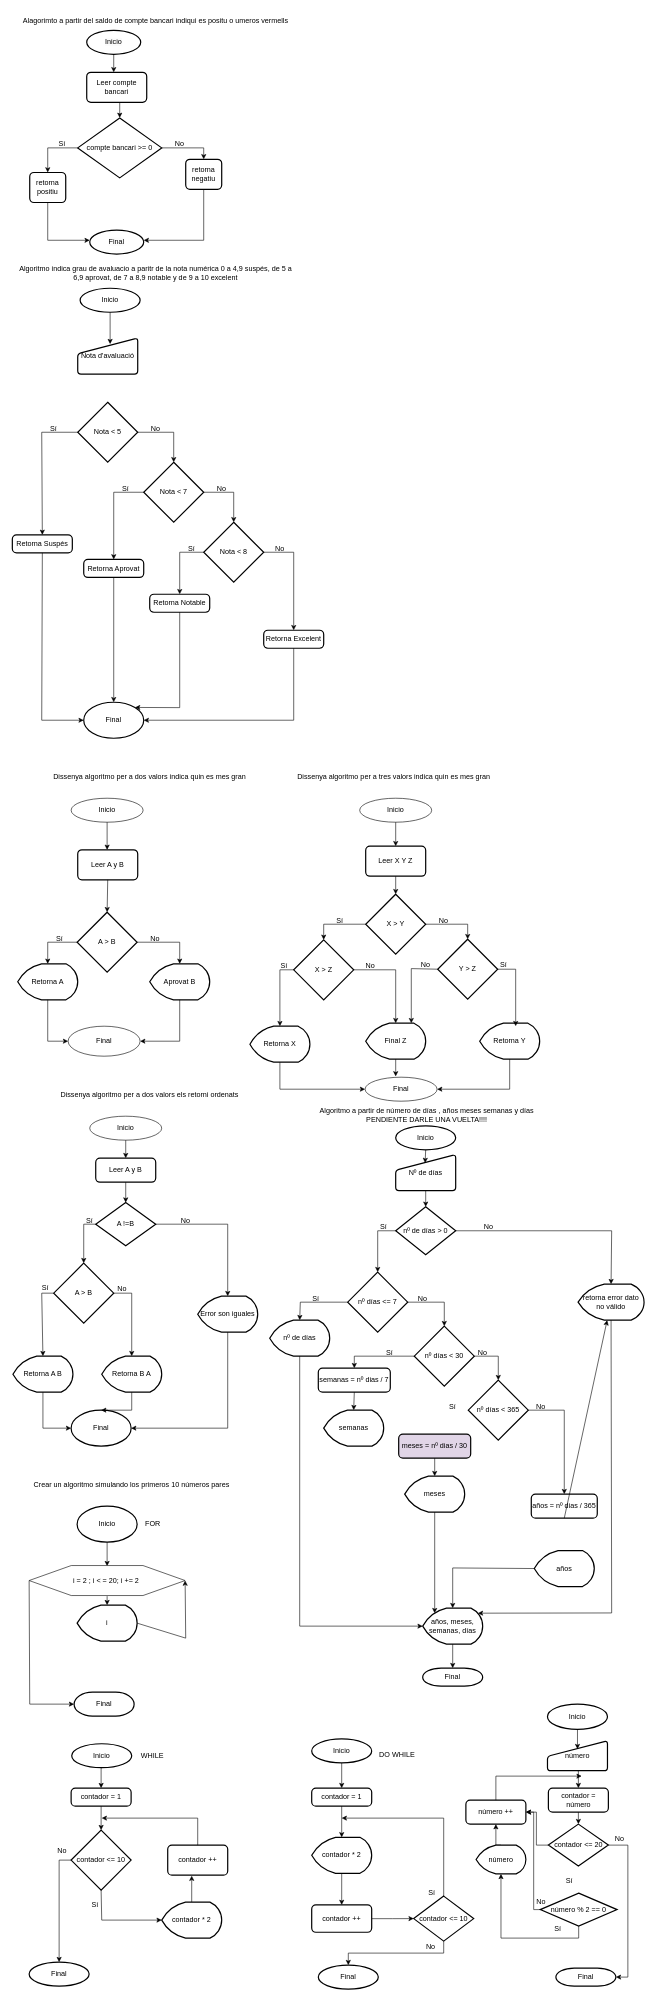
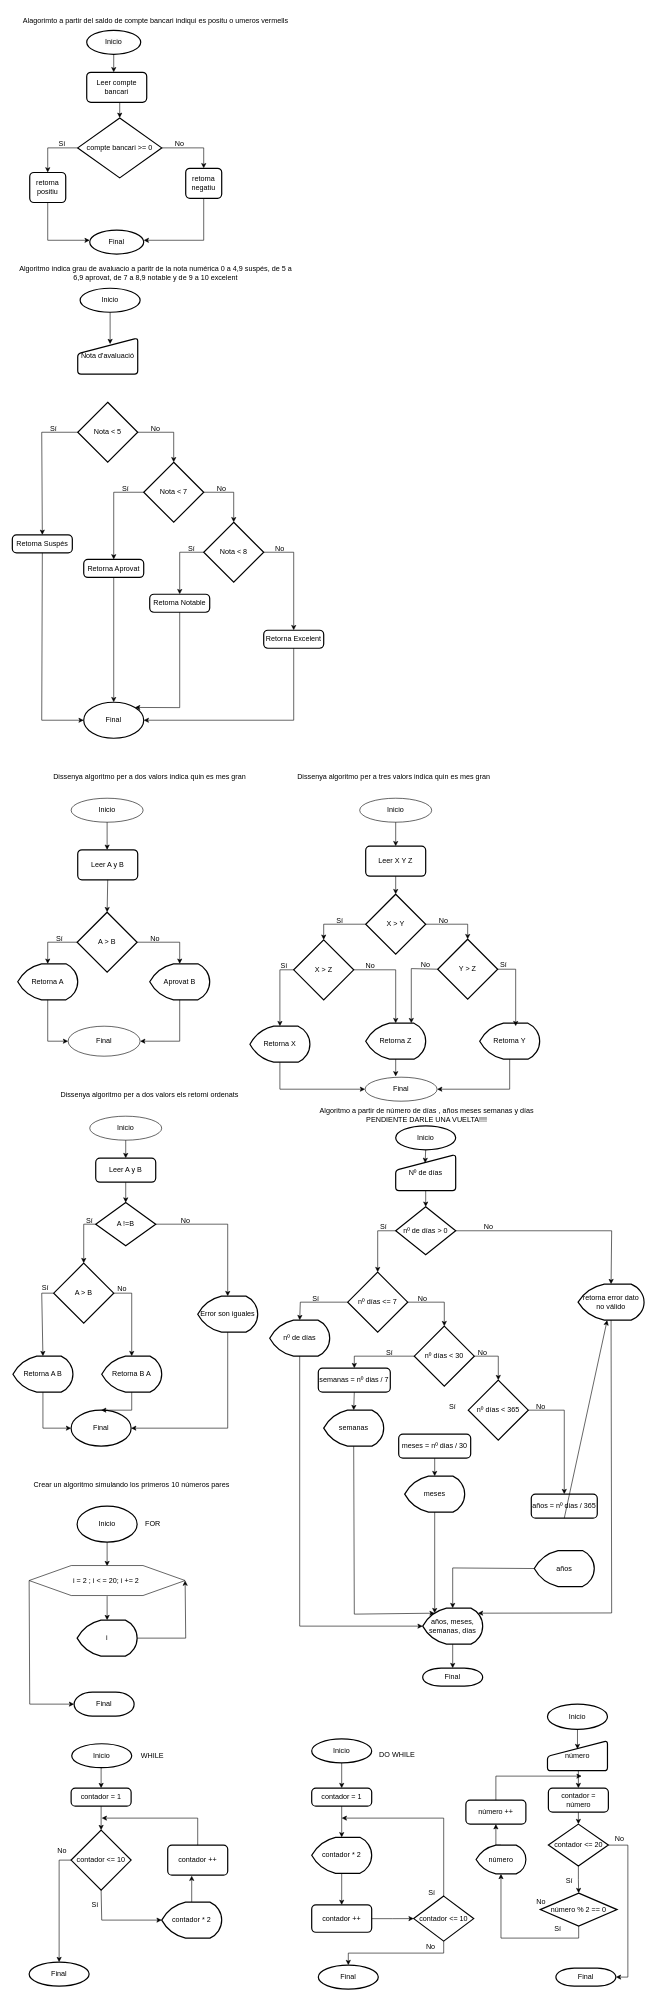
(204, 174) -> (204, 183)
(396, 1041) -> (396, 1041)
(435, 1446) -> (435, 1446)
none -> (411, 1614)
(107, 1623) -> (107, 1638)
(536, 1829) -> (578, 1878)
(534, 1866) -> none
